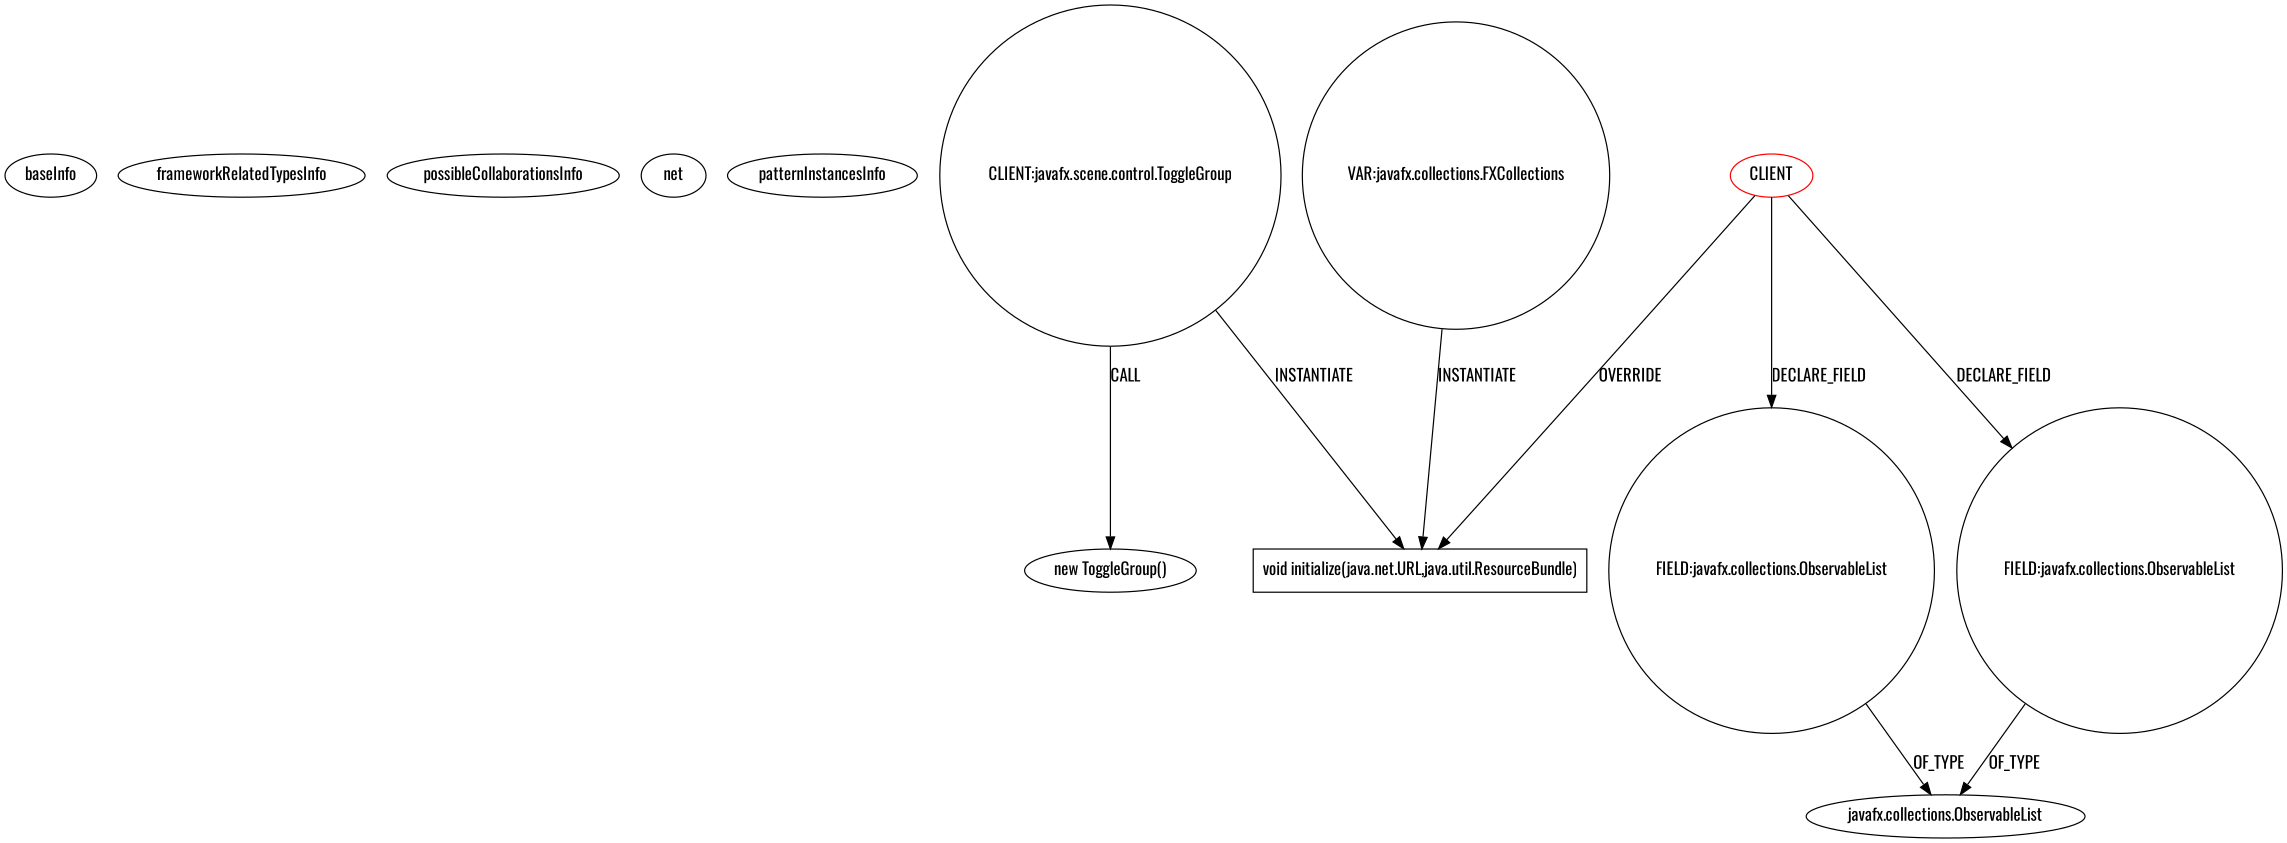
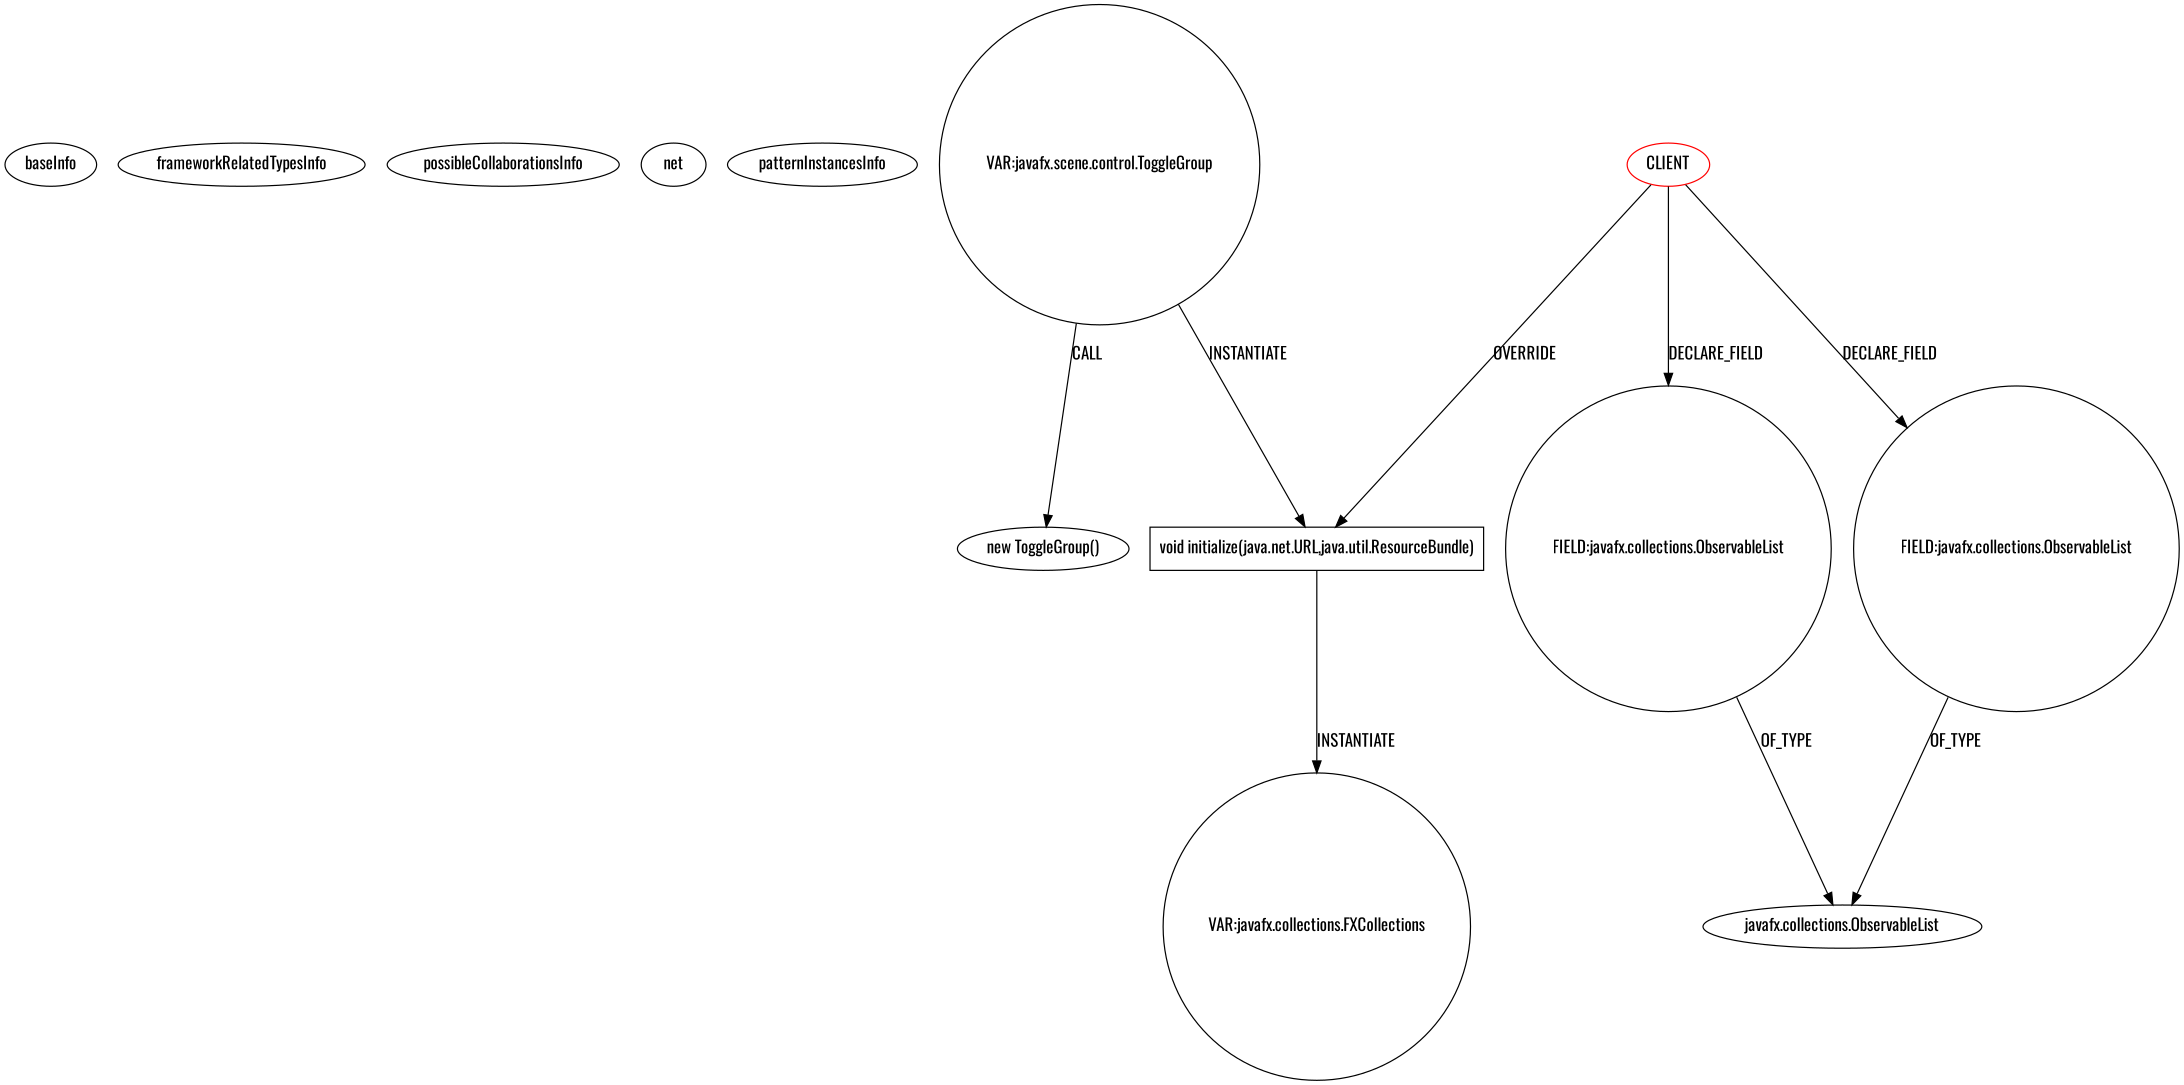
(1110, 176) -> (1100, 165)
(1433, 433) -> (1317, 666)
